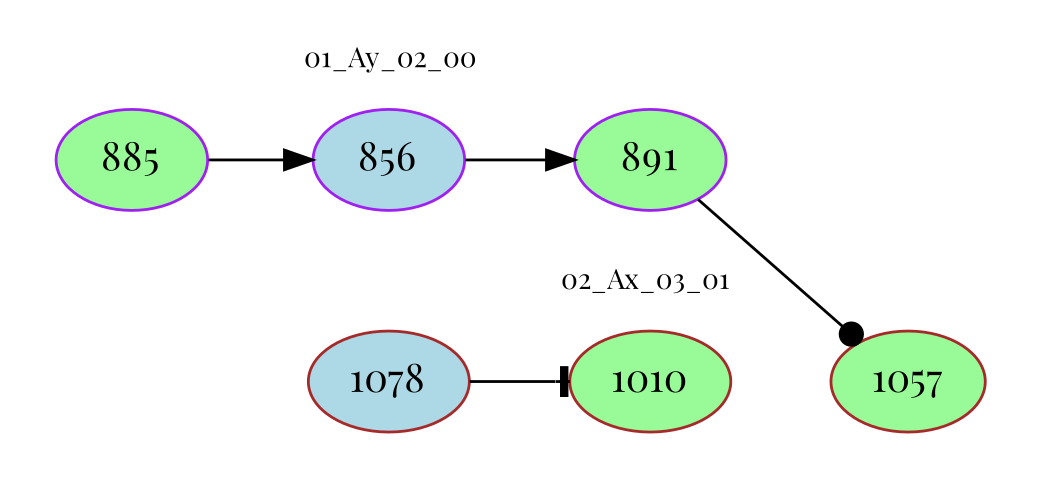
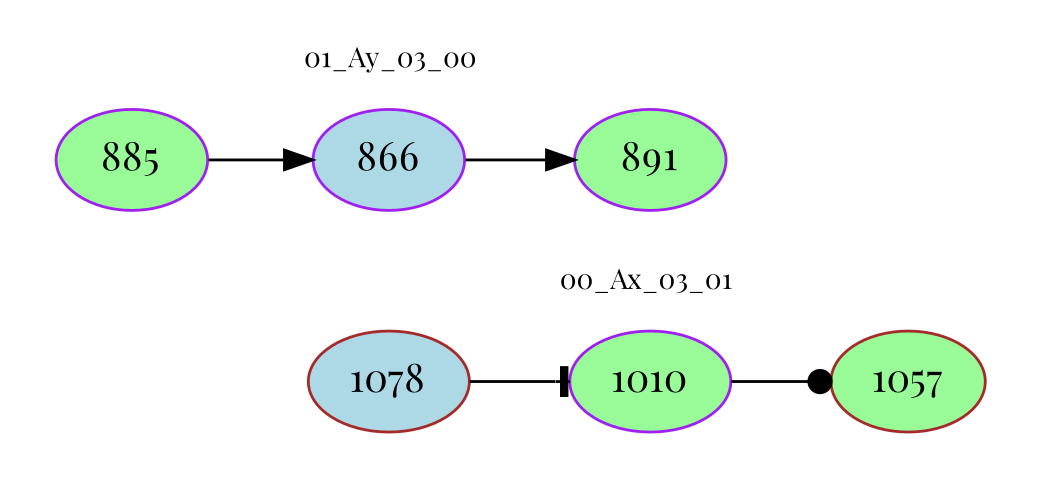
(391, 60) -> (391, 60)
(389, 160) -> (389, 160)
(781, 273) -> (770, 382)
(647, 282) -> (647, 282)
(650, 382) -> (650, 382)
